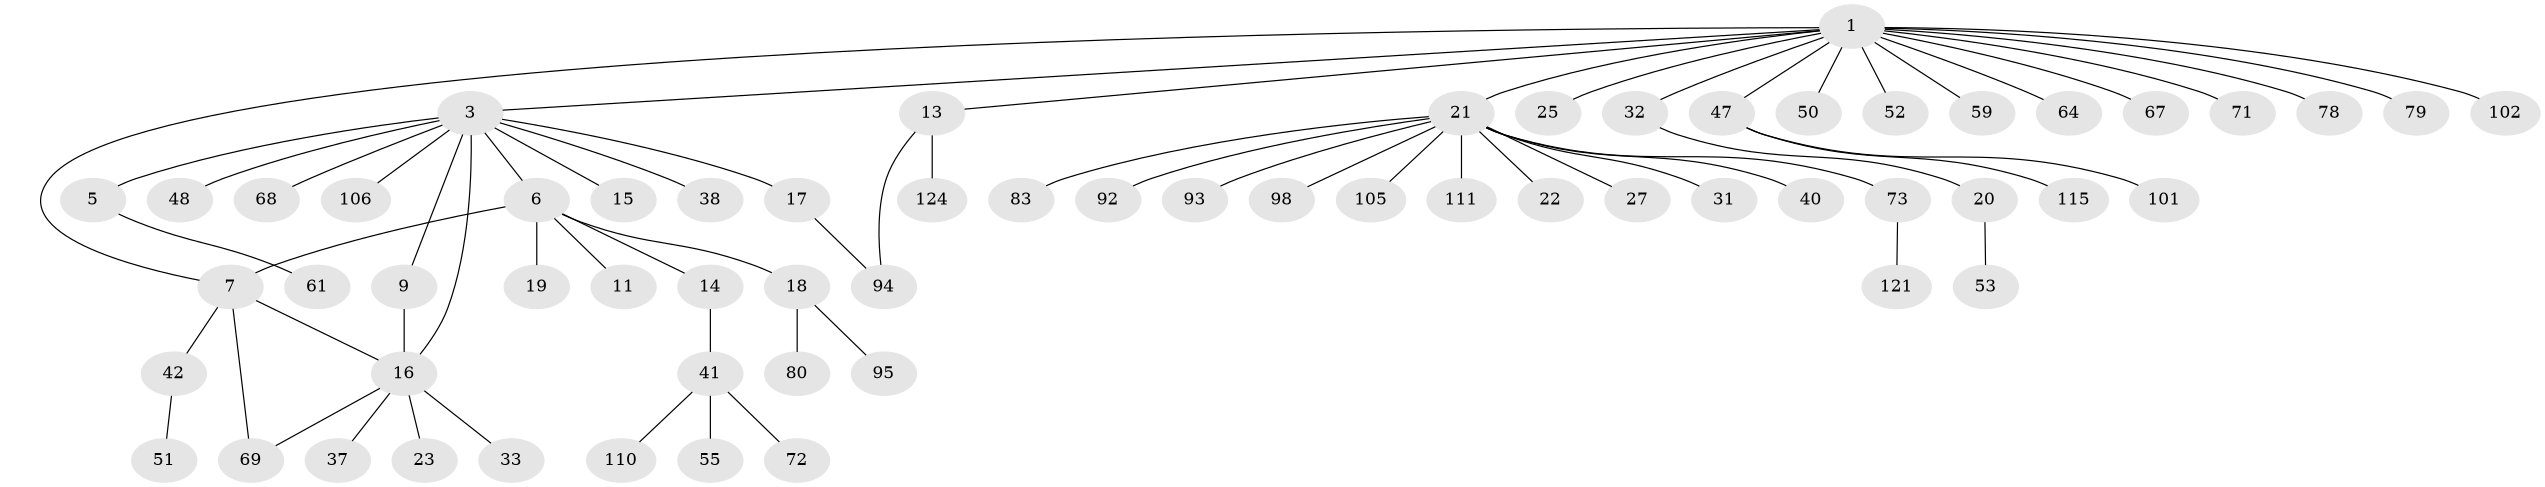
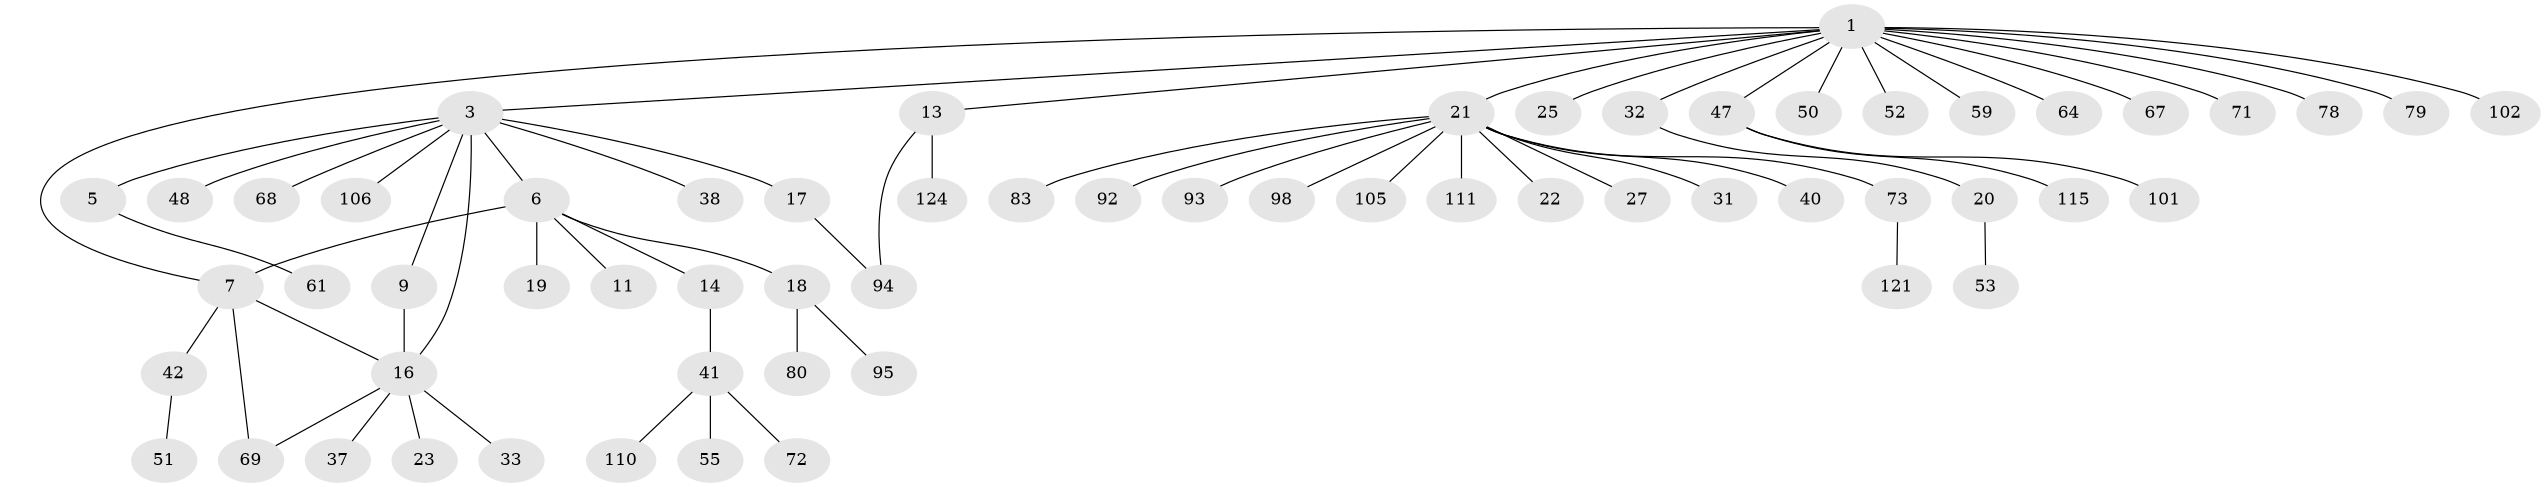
(624, 200) -> none
